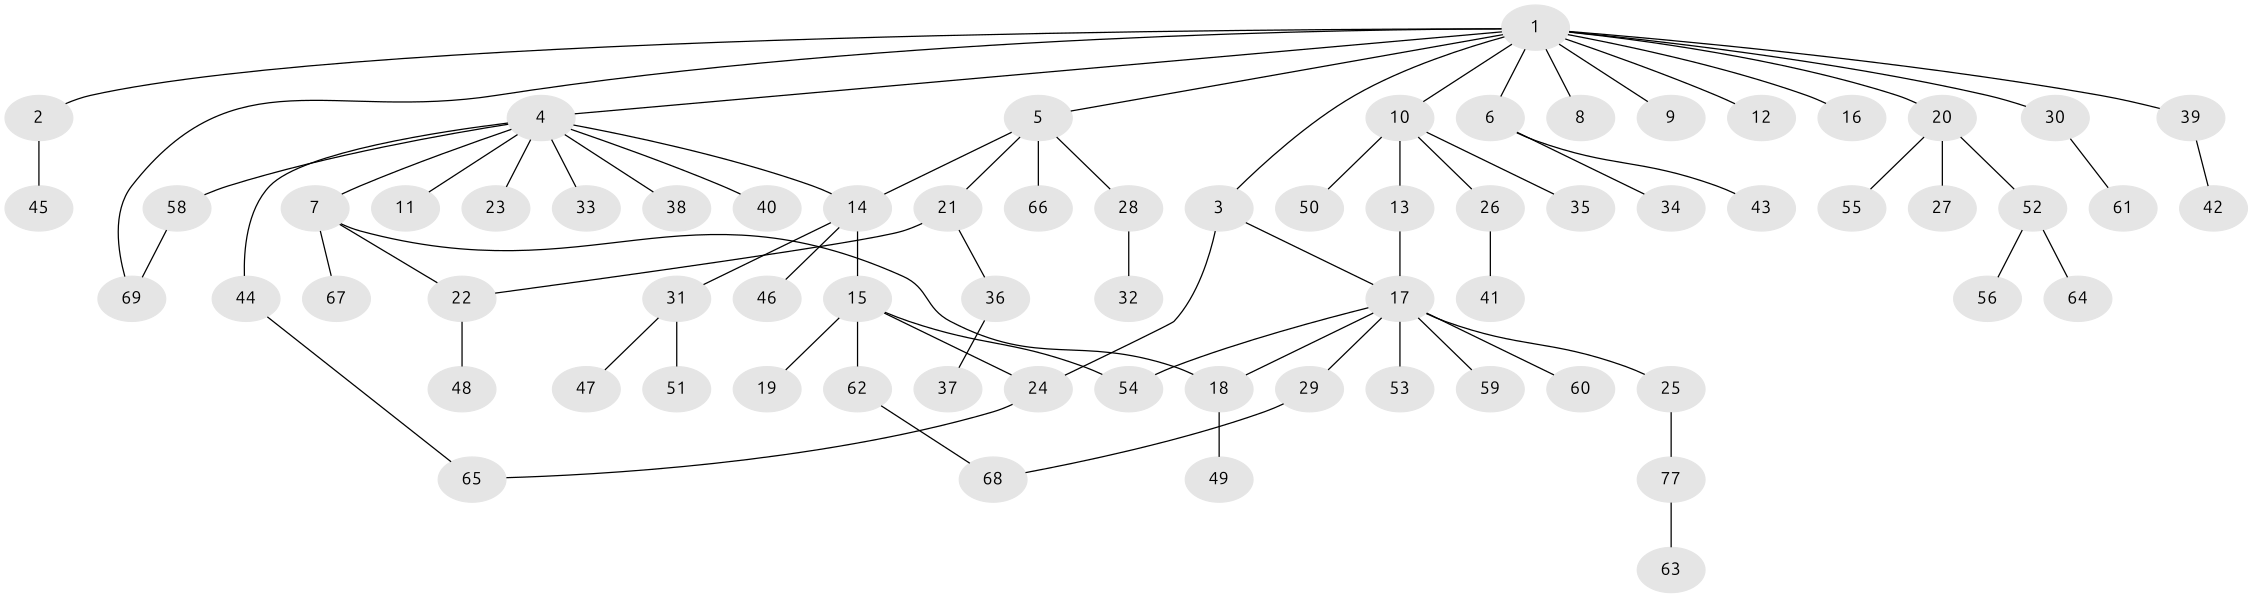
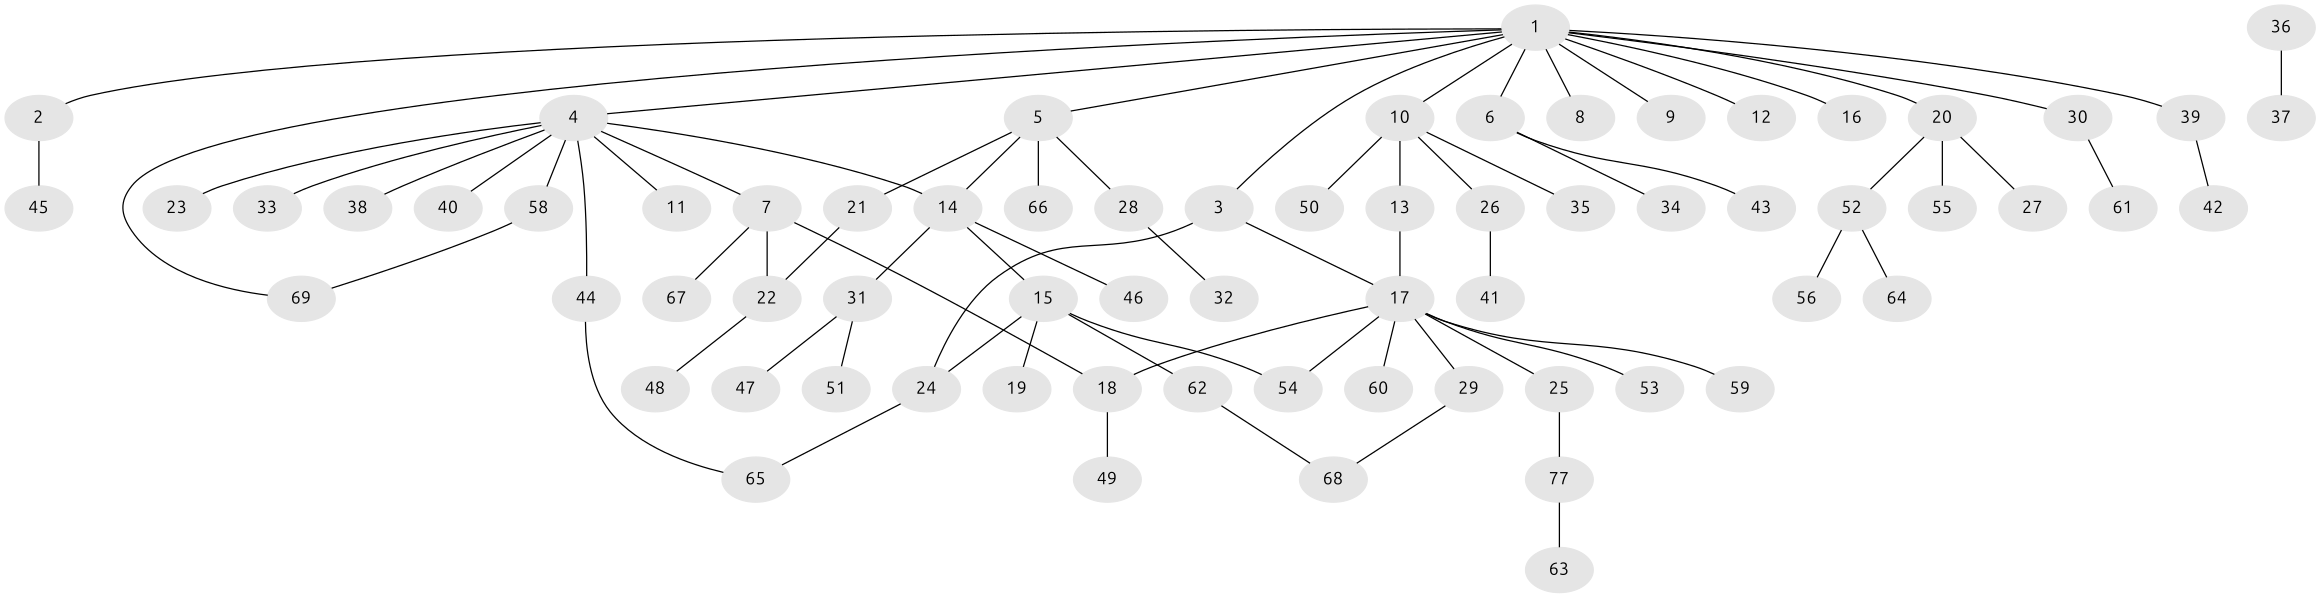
(972, 254) -> none
